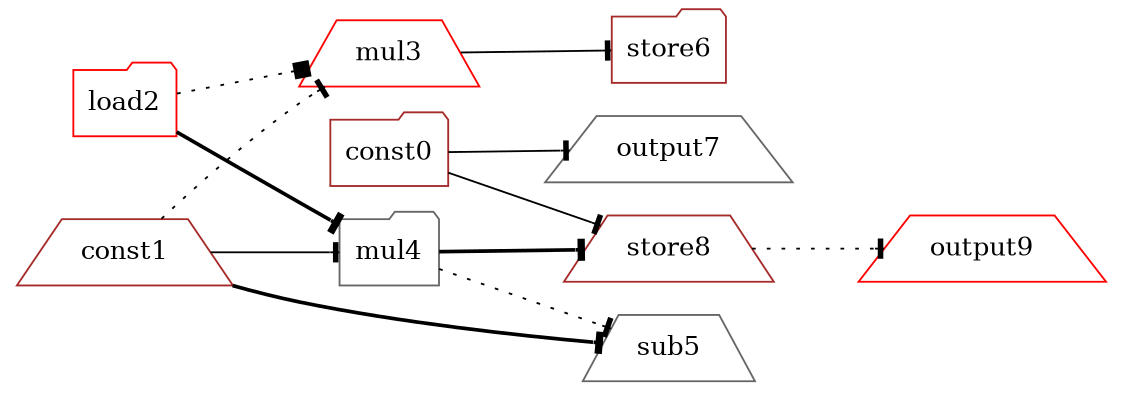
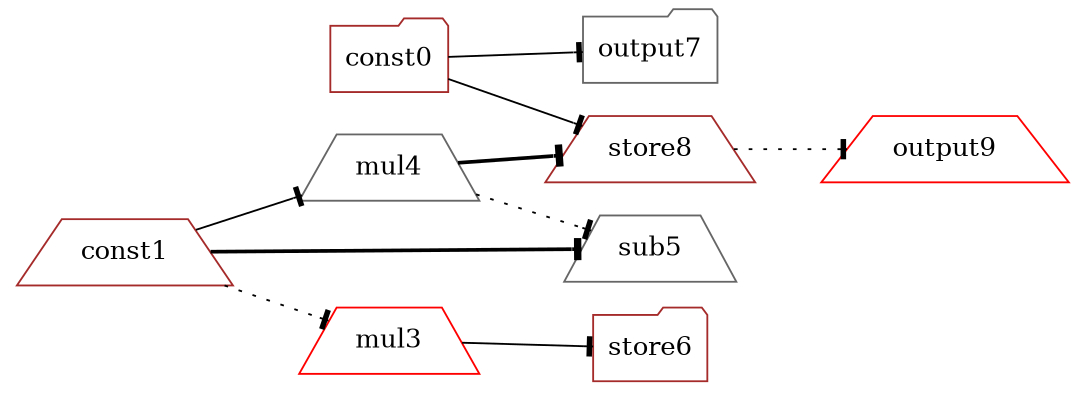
(125, 103) -> none
(669, 149) -> (650, 50)
(389, 252) -> (389, 168)
